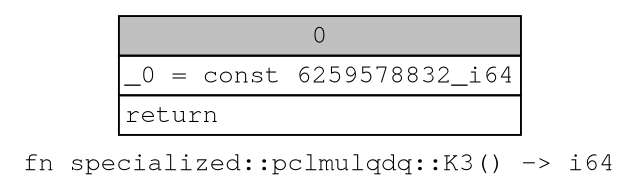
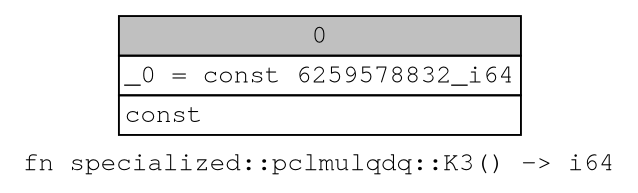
(172, 114) -> (164, 114)
